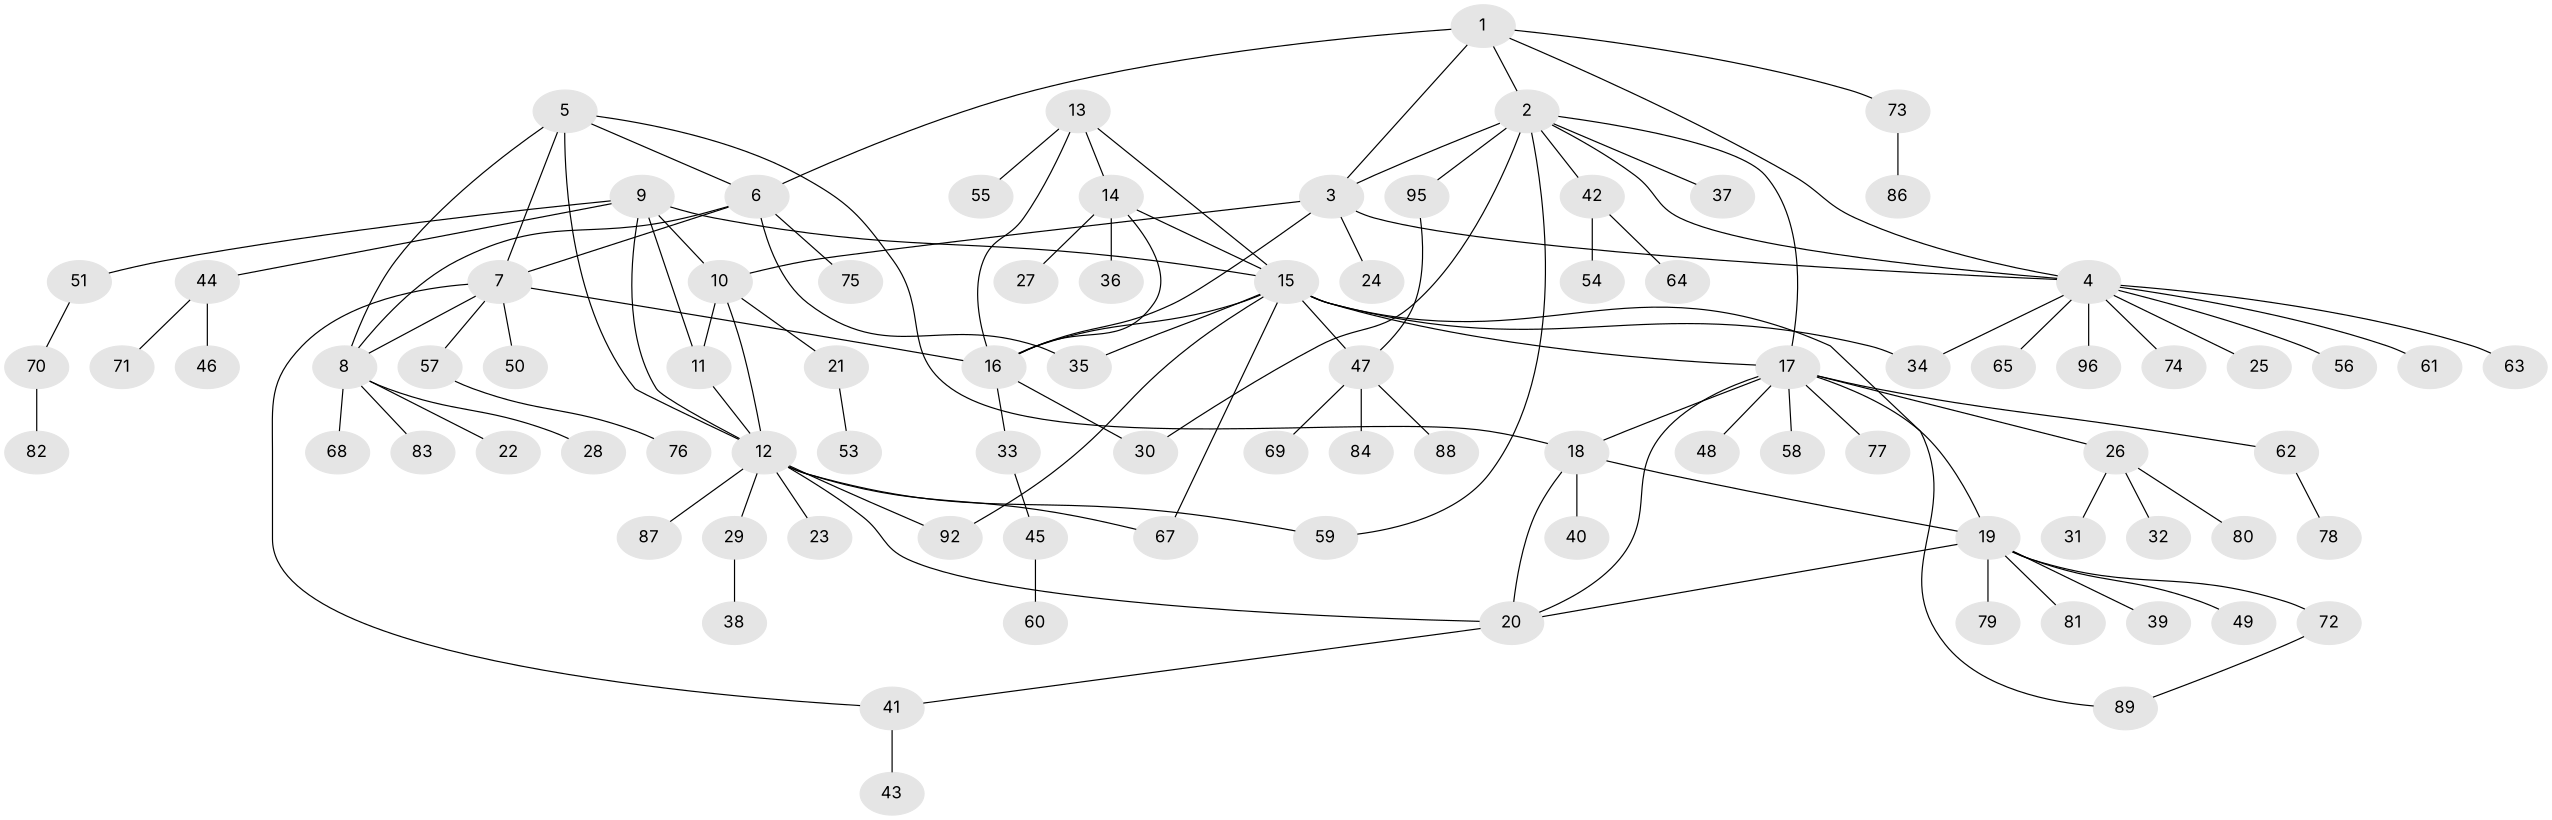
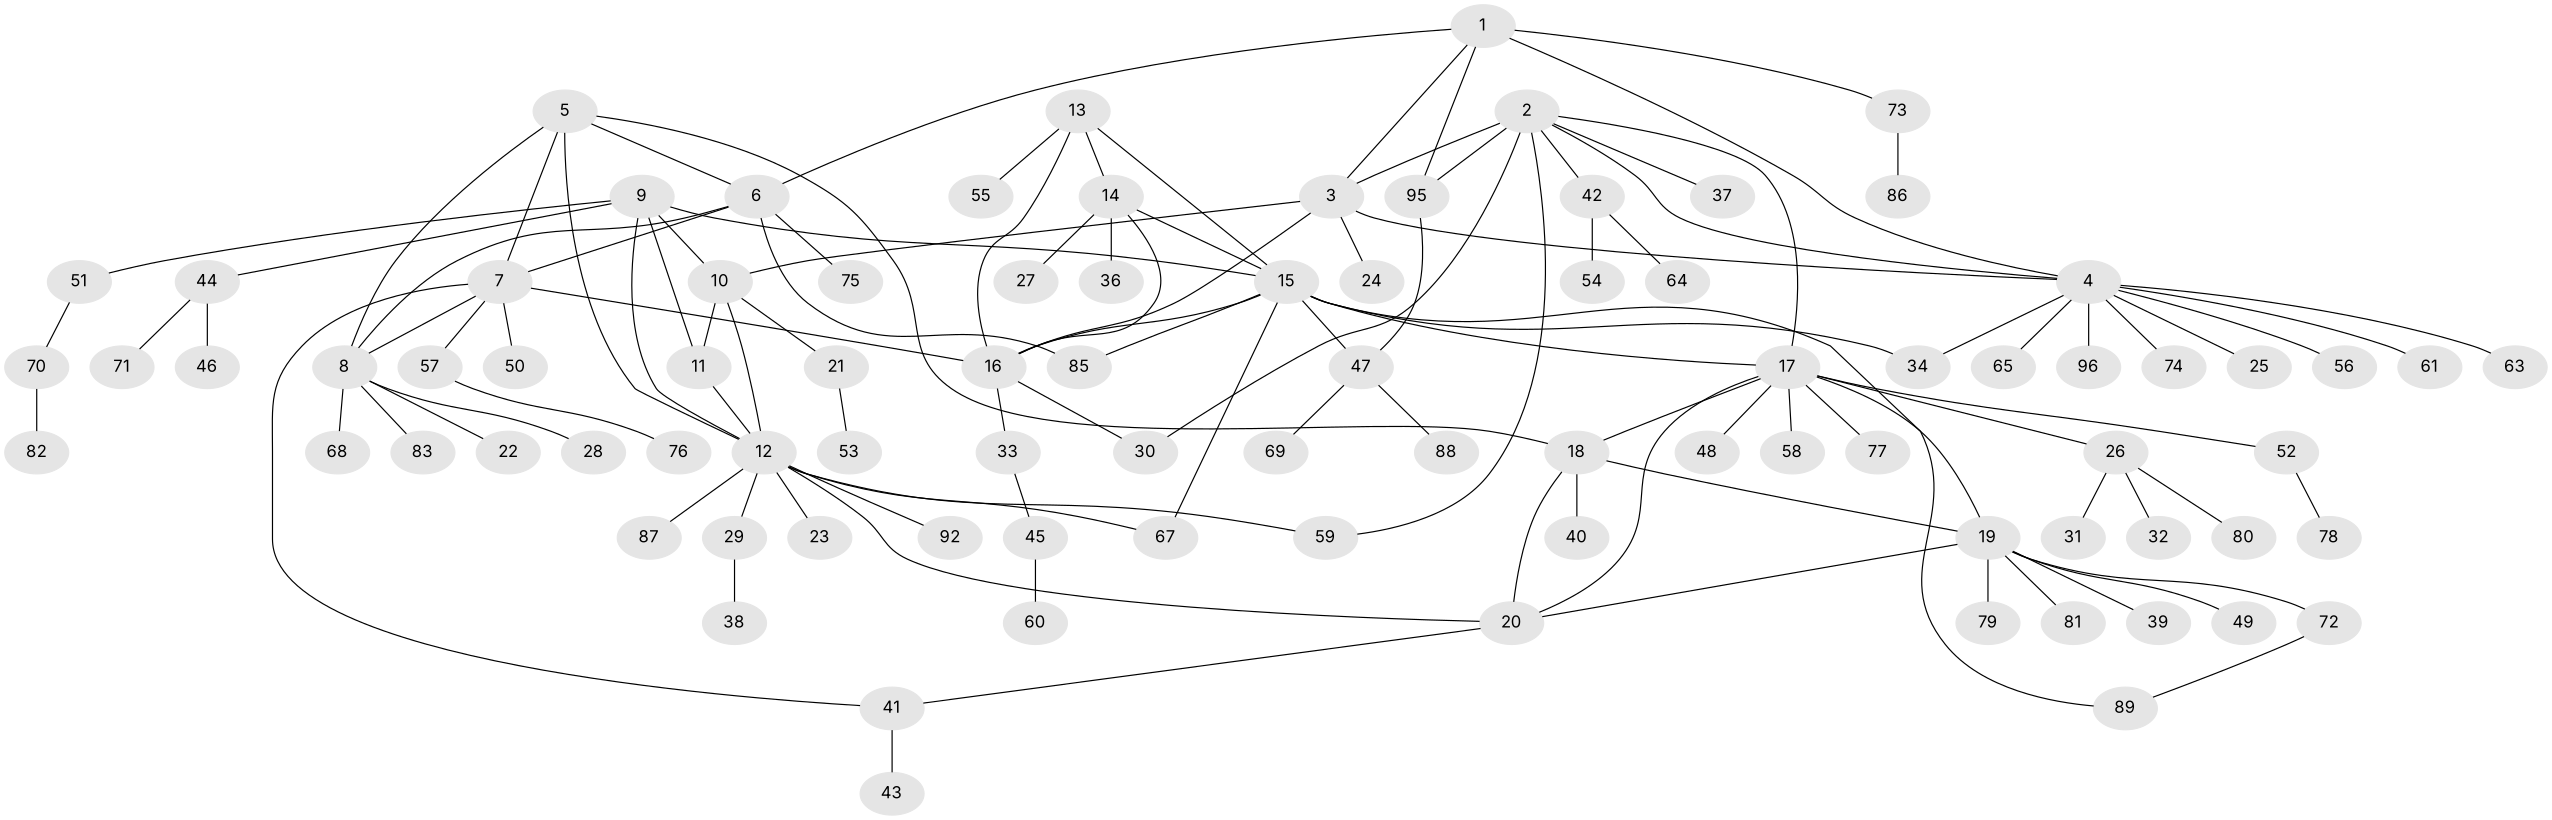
(1505, 69) -> (1450, 111)
(1079, 367) -> (1079, 367)
(1120, 411) -> none
(1361, 453) -> none
(2287, 453) -> (2287, 453)
